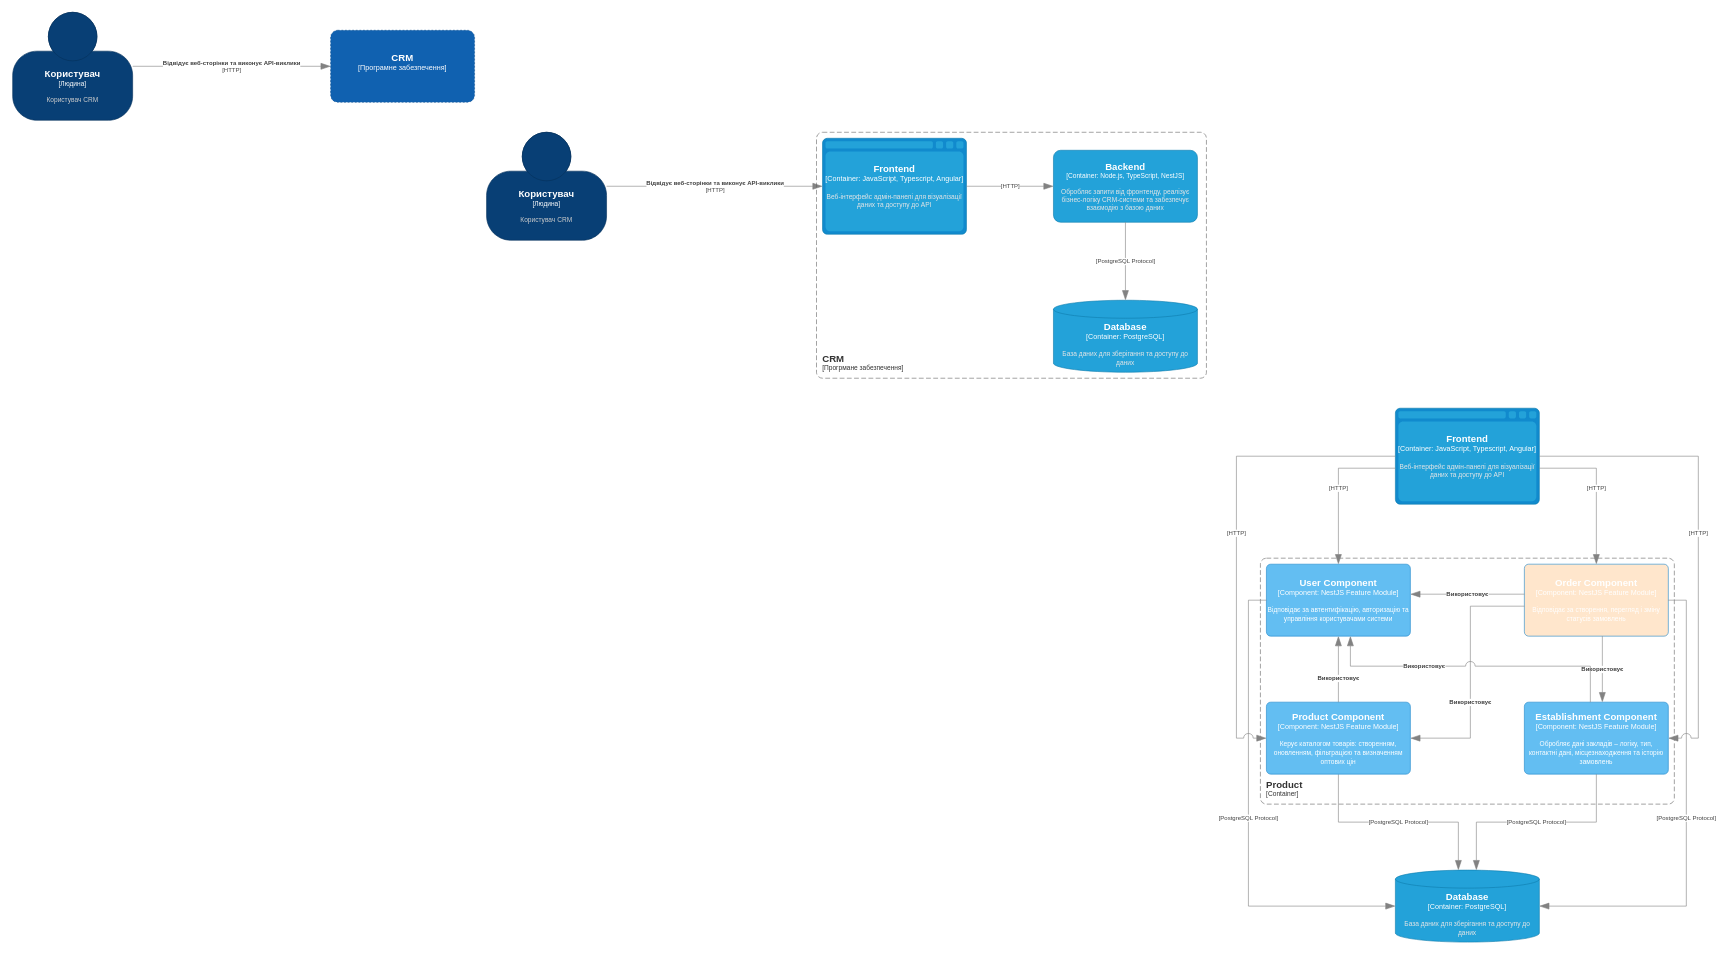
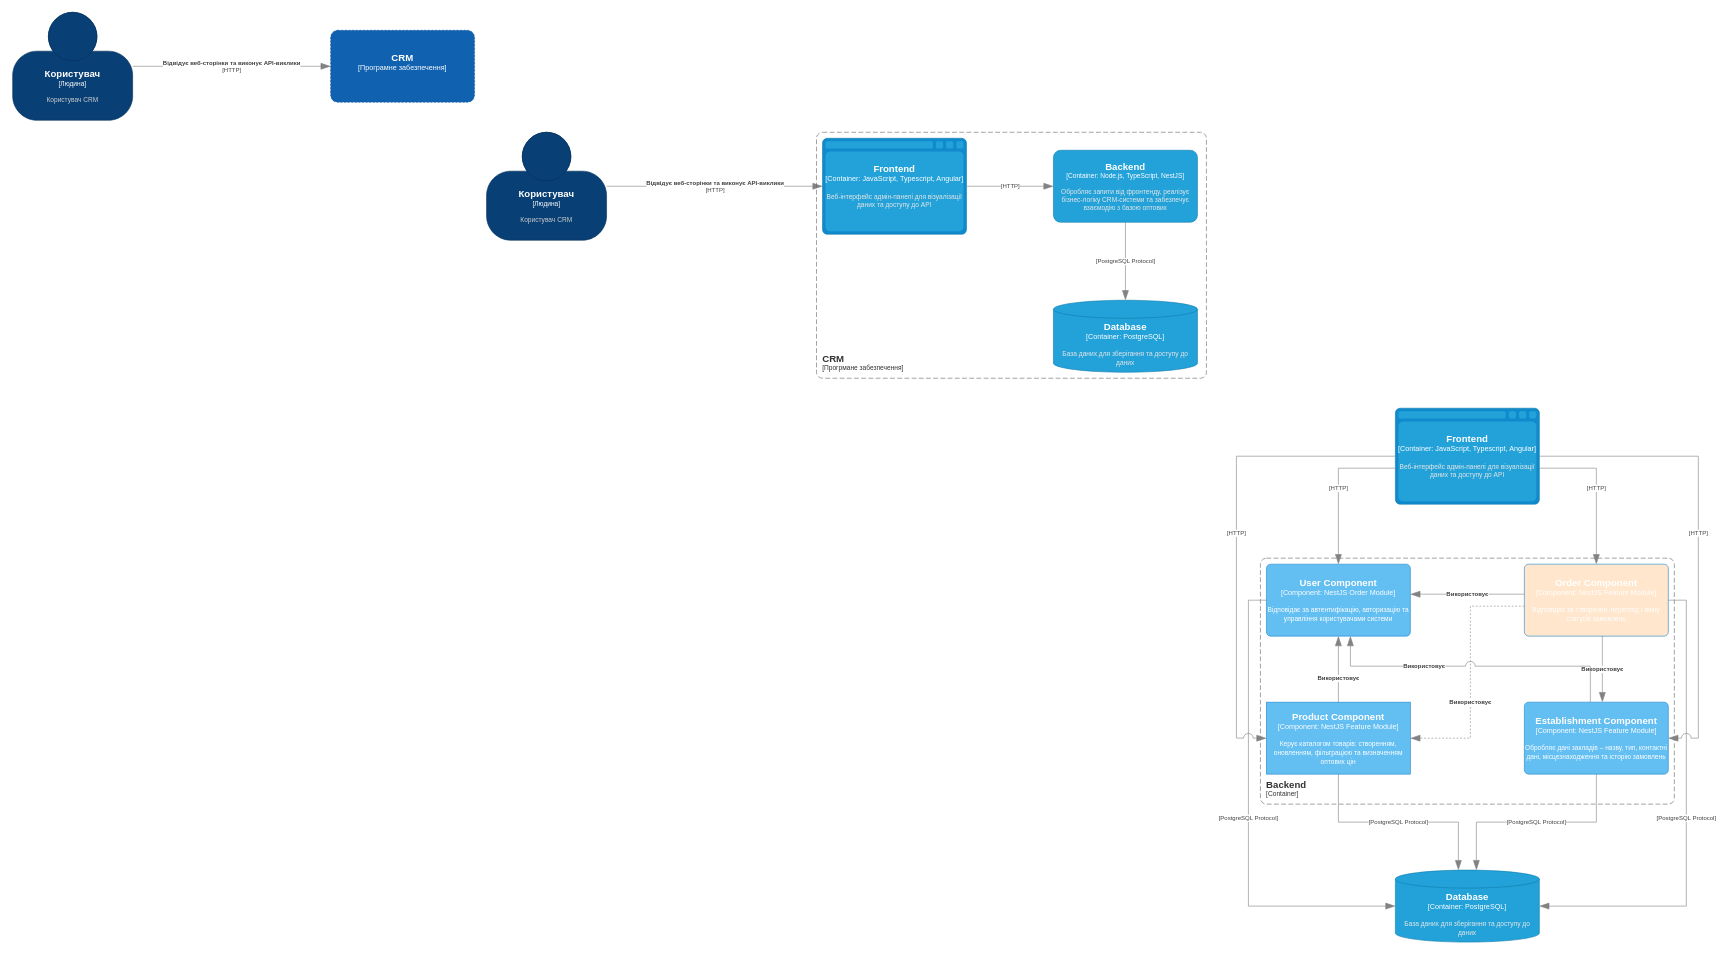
(1125, 186) -> (1125, 186)
(1338, 600) -> (1338, 600)
(1470, 670) -> (1470, 670)
(1338, 738) -> (1338, 738)
(1596, 738) -> (1596, 738)
(1286, 790) -> (1286, 790)
